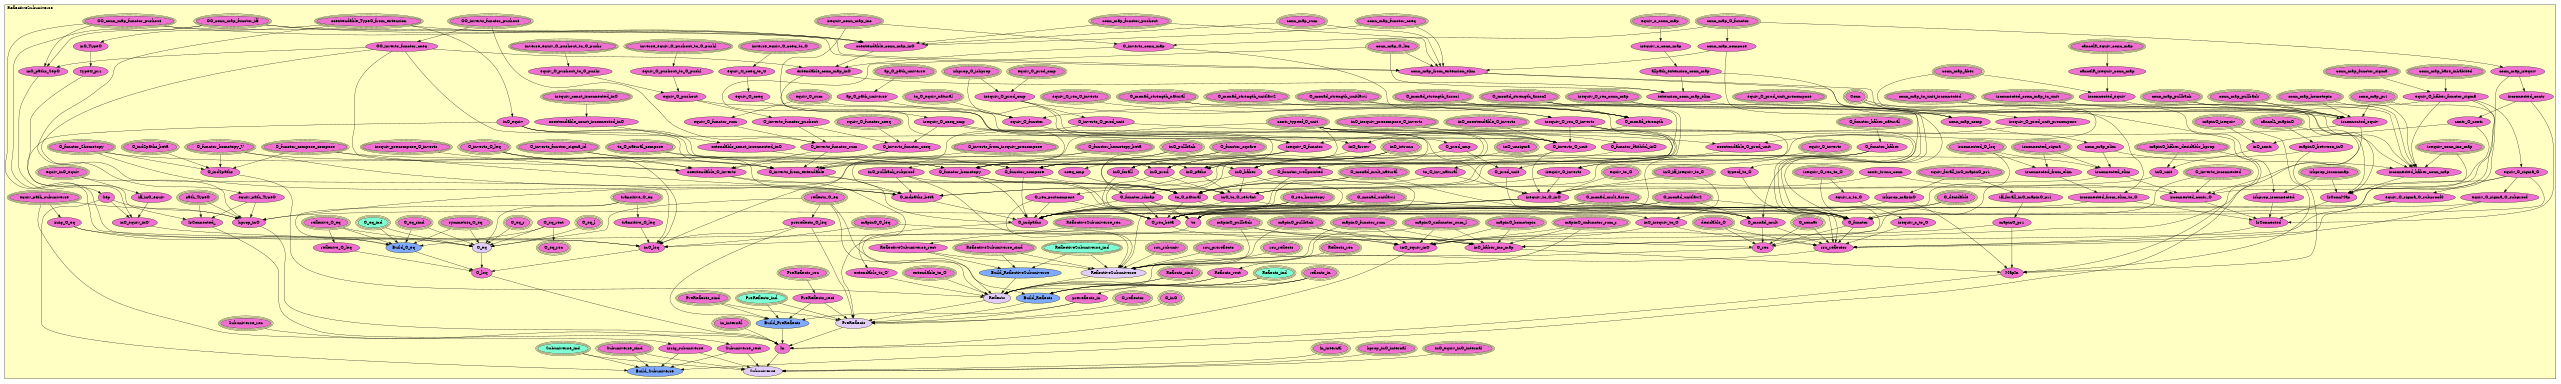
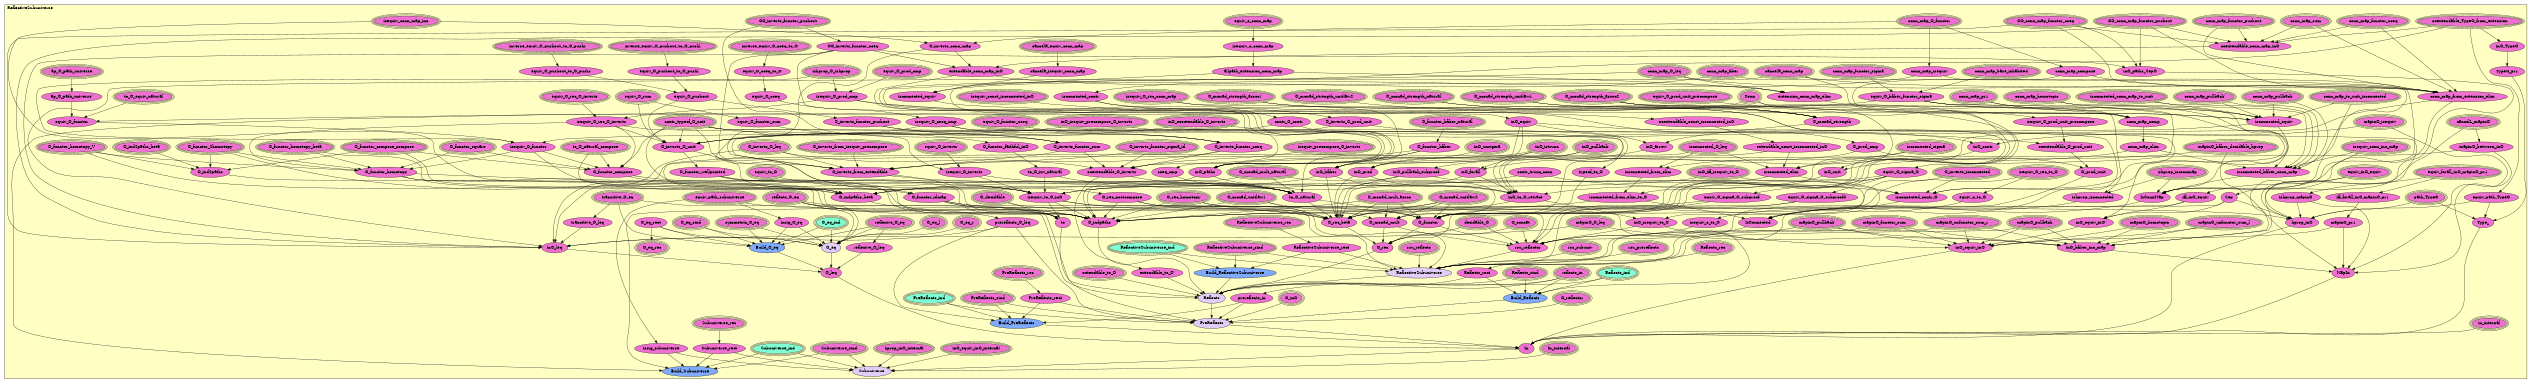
(233, 21) -> (2046, 21)
none -> (1784, 72)
none -> (1789, 155)
(202, 223) -> (2483, 223)
(1313, 250) -> (1783, 221)
